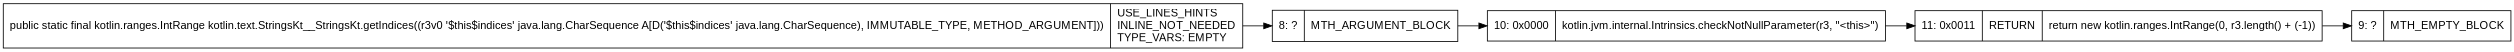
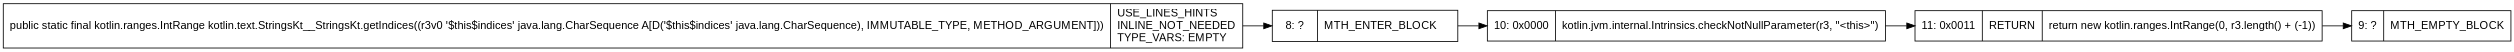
(1381, 25) -> (1381, 25)
